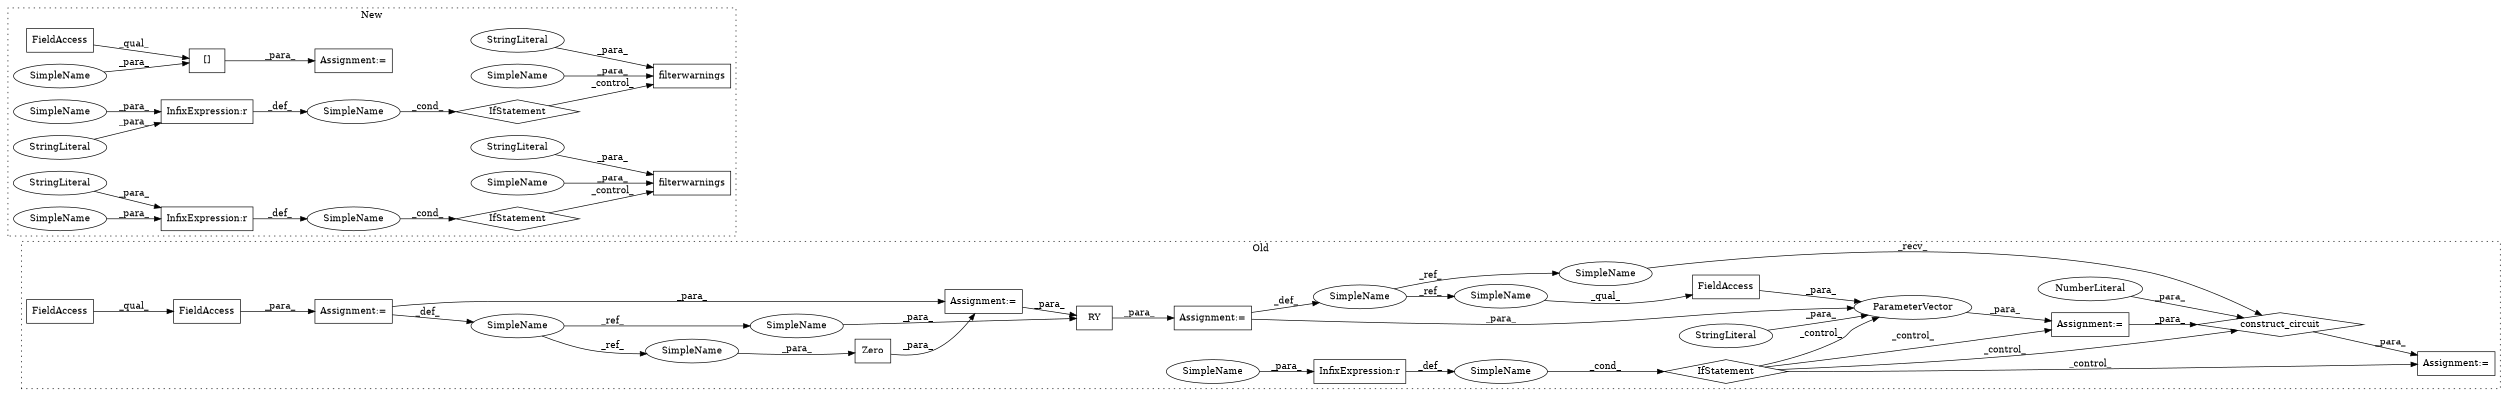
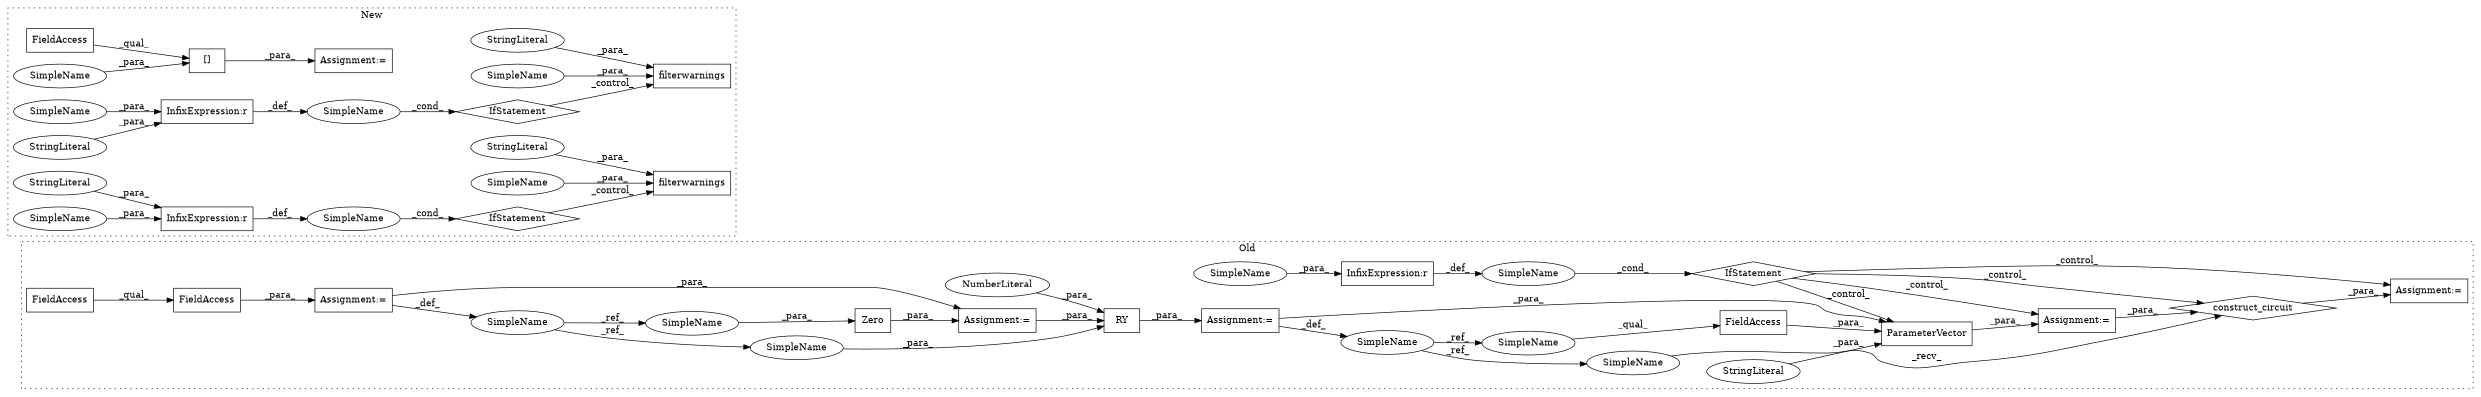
(1913, 307) -> (1927, 334)
(2184, 307) -> (1067, 301)
